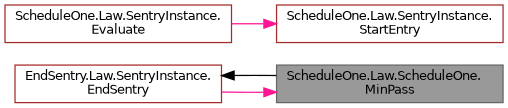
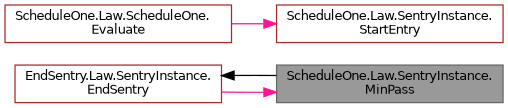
(118, 24) -> (118, 24)
(390, 84) -> (390, 84)
